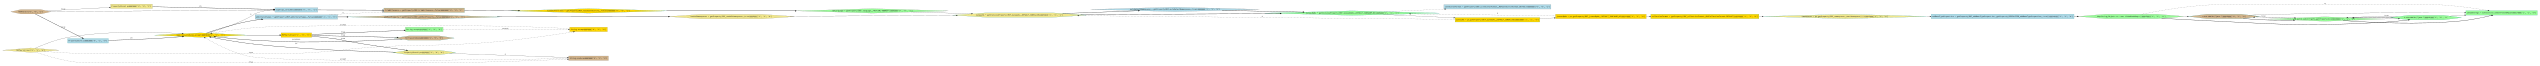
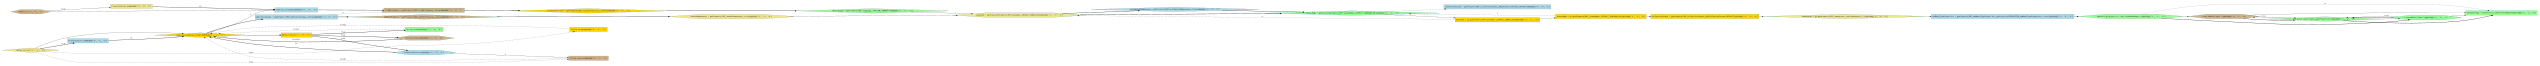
(59, 26) -> (57, 46)
(506, 29) -> (313, 30)
(424, 53) -> (424, 53)
